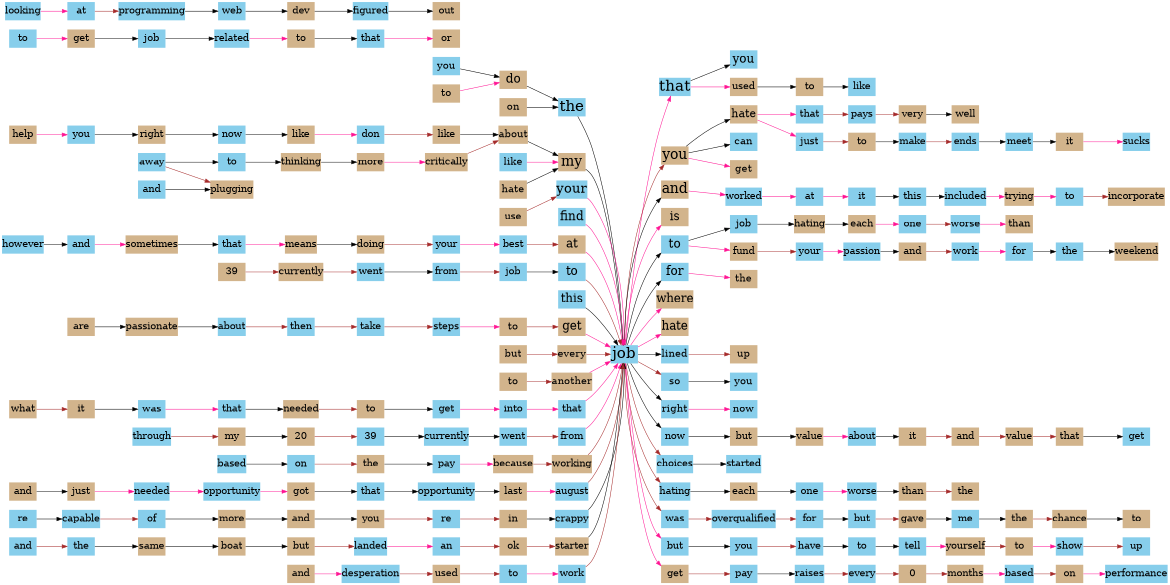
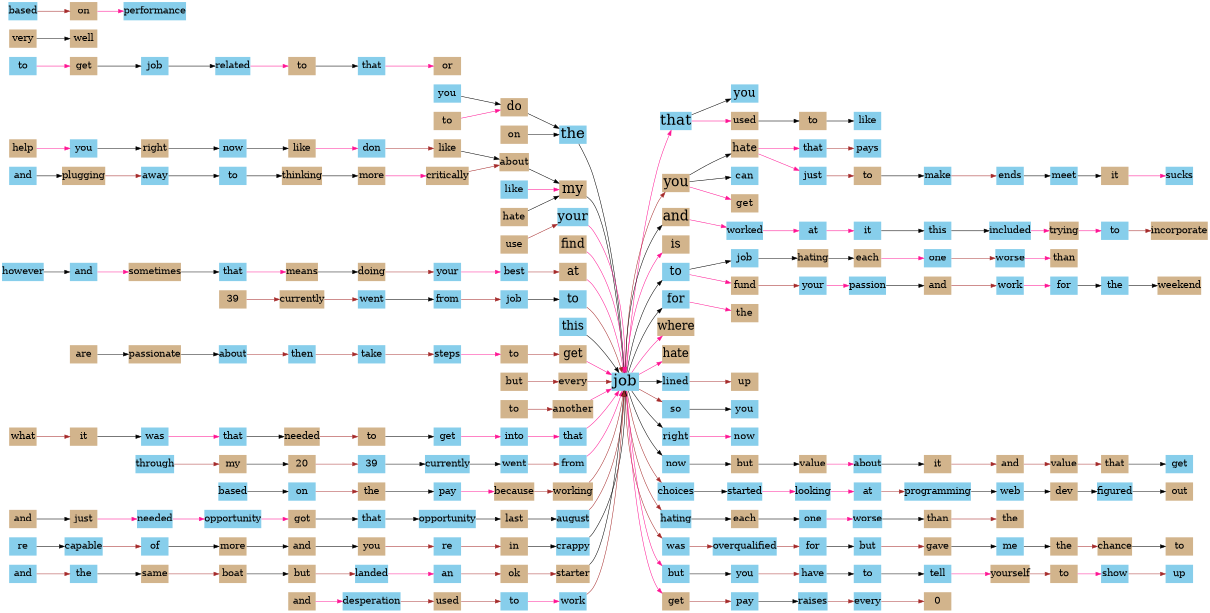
(885, 114) -> none
(185, 174) -> (121, 176)
(572, 217) -> (573, 245)
(539, 492) -> (540, 519)
none -> (776, 492)
(189, 546) -> (191, 574)
(965, 574) -> none
